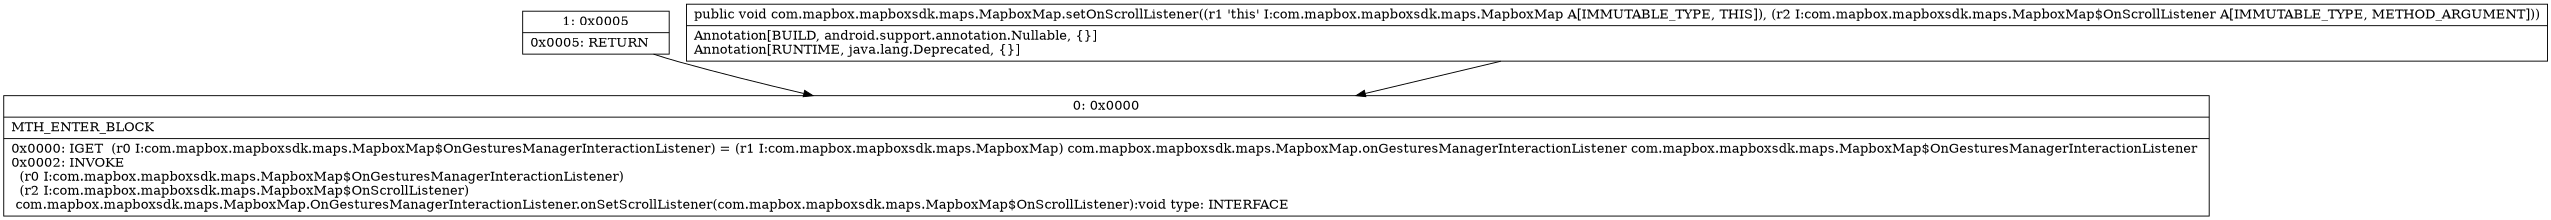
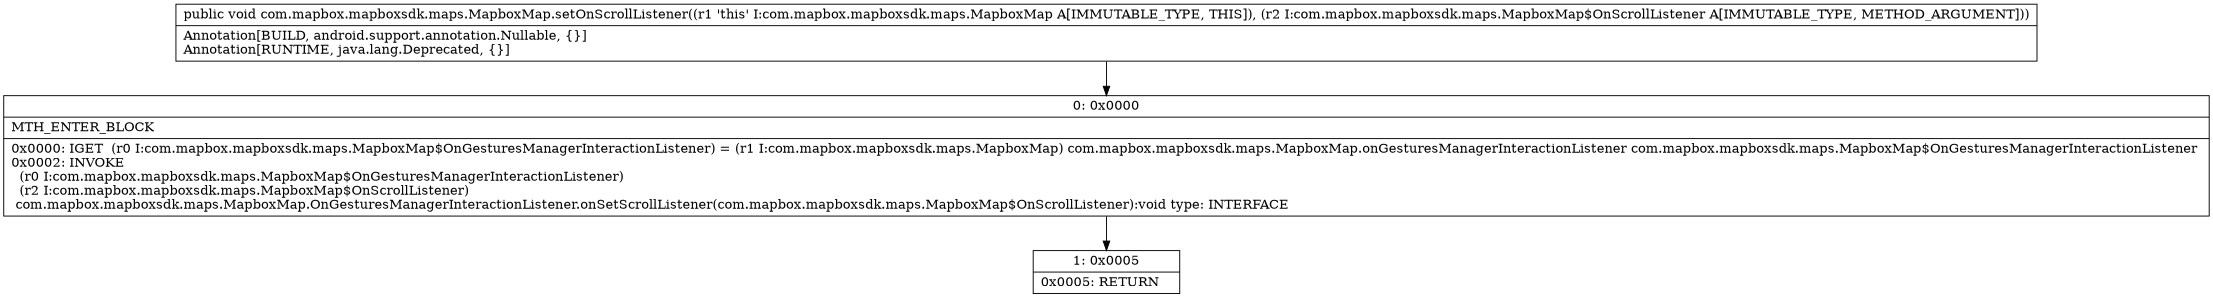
(728, 75) -> (1106, 229)
